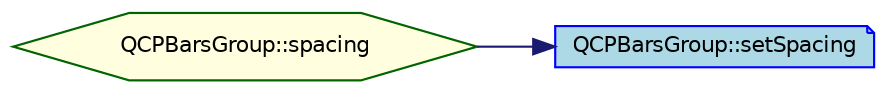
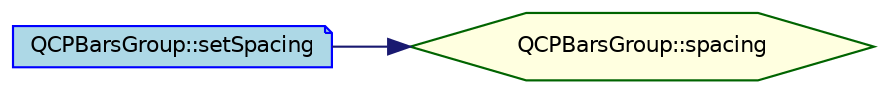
(505, 47) -> (360, 47)
